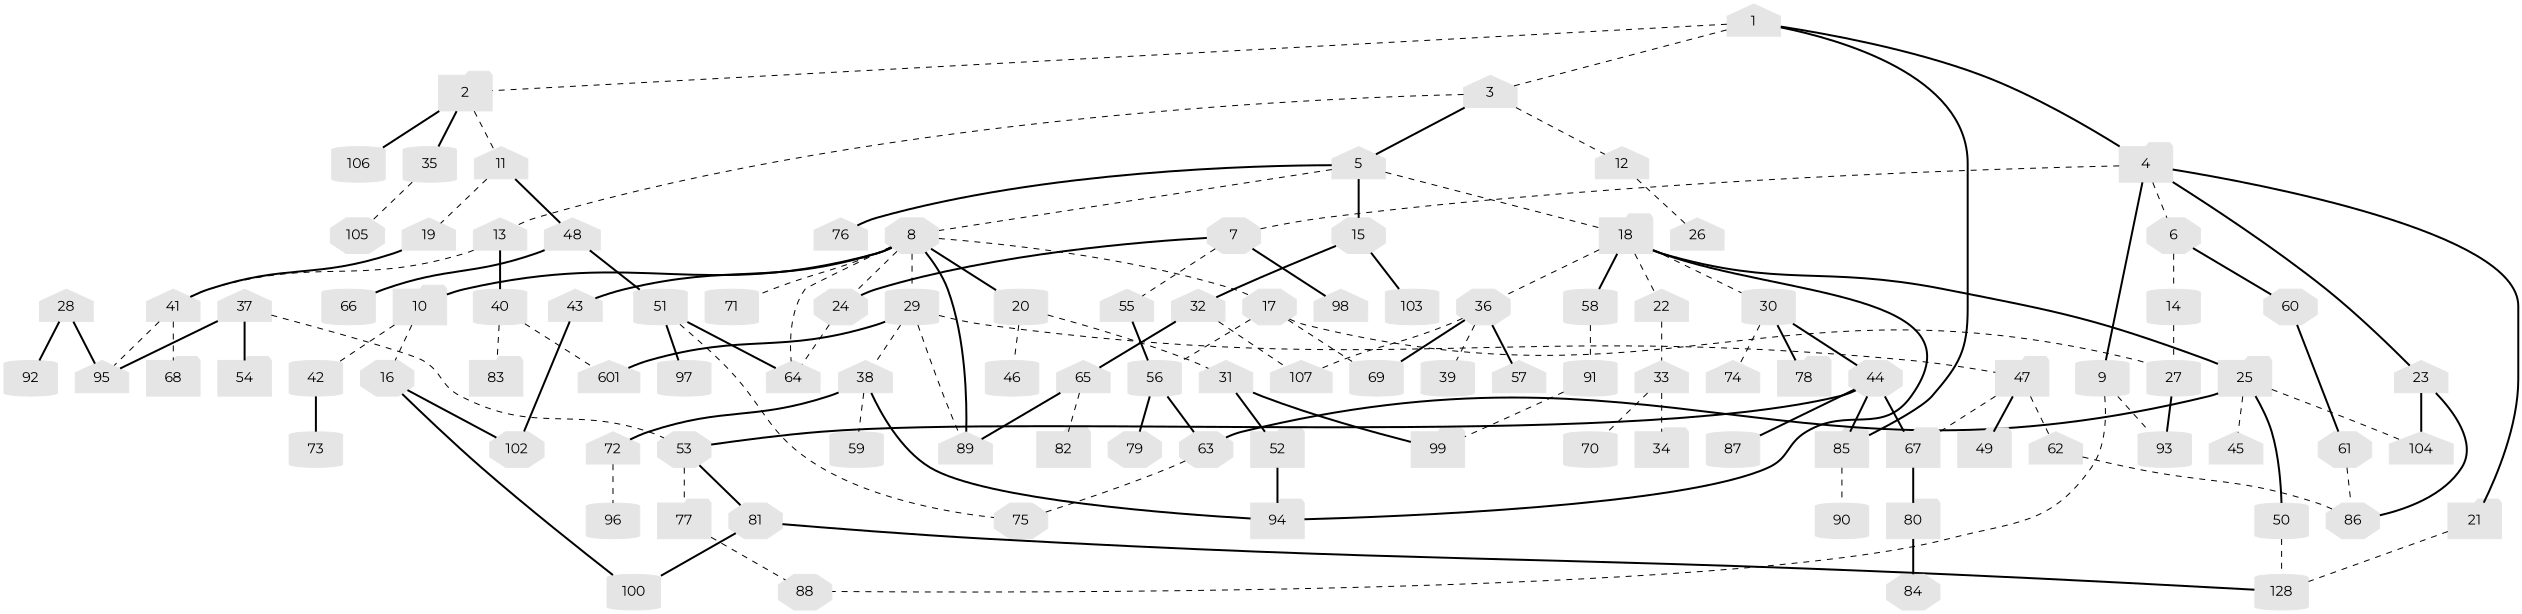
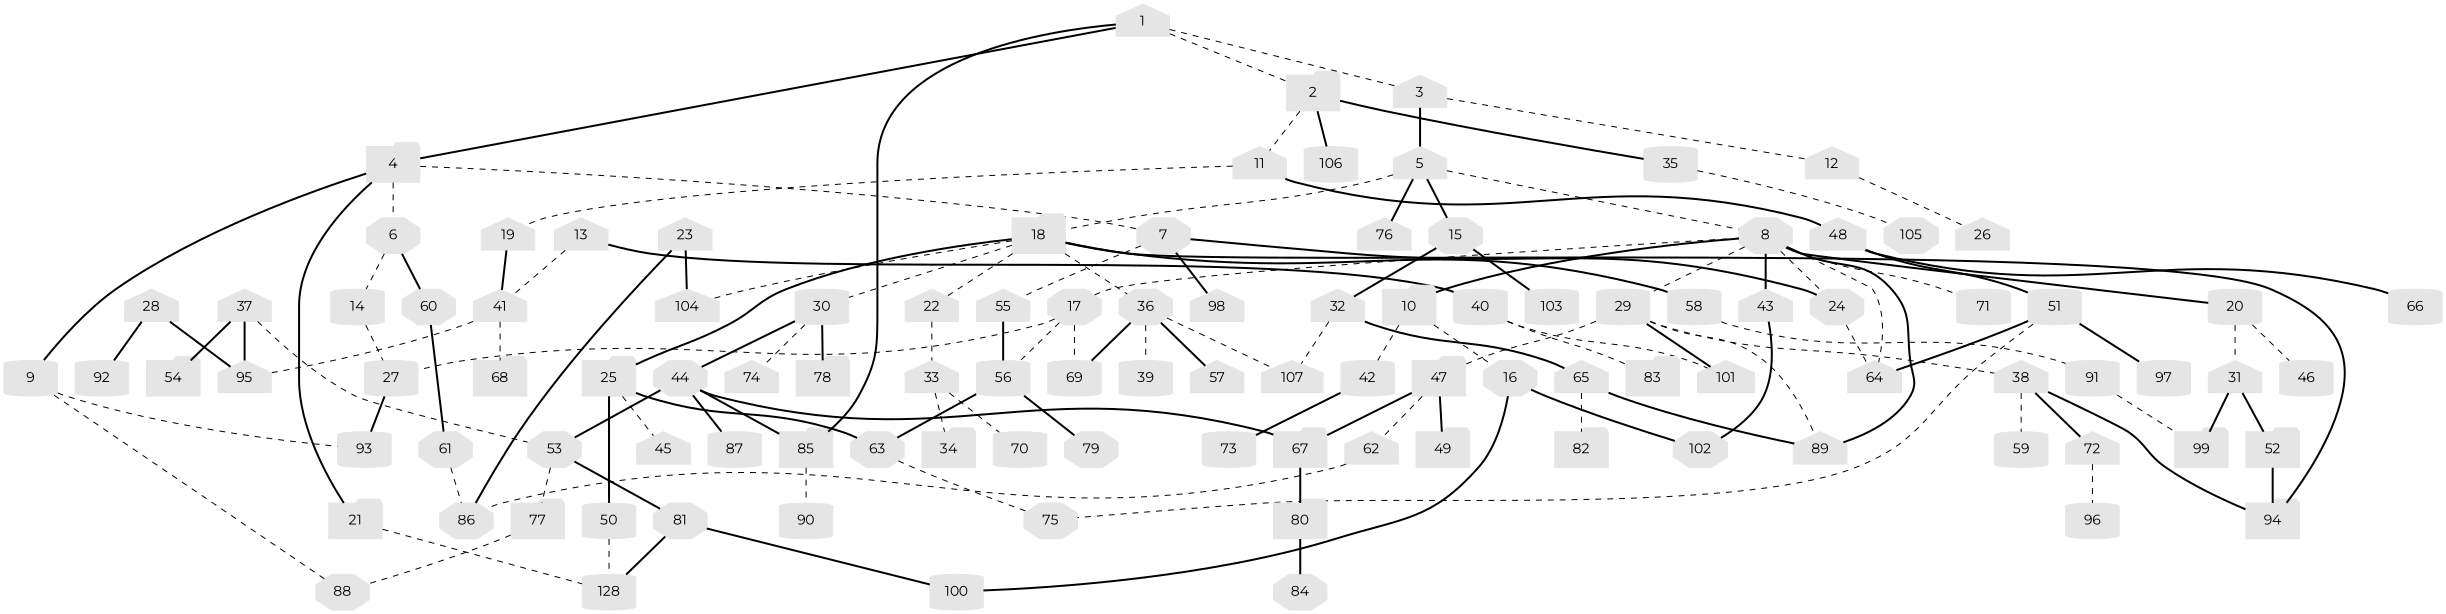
(986, 130) -> none
(2297, 267) -> none
(609, 378) -> (1726, 378)
(1968, 414) -> (1370, 414)
(2339, 415) -> (794, 280)
